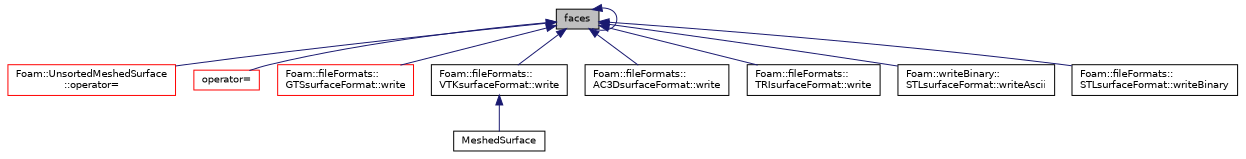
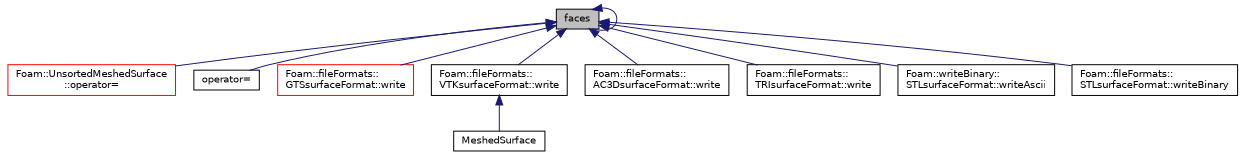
(227, 80) -> (227, 80)
